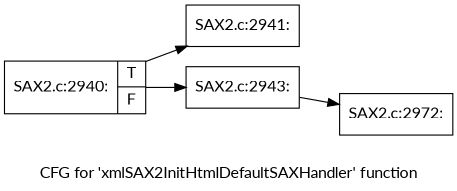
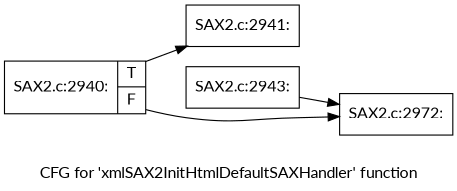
(160, 87) -> (237, 121)
